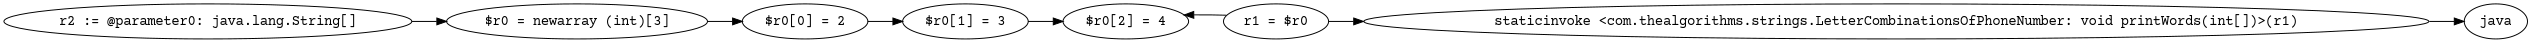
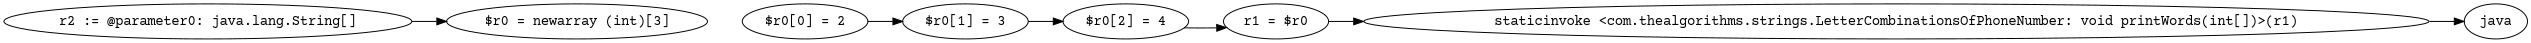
(1210, 15) -> (1200, 28)
(720, 21) -> none
